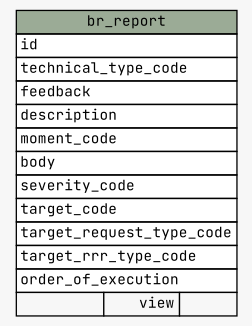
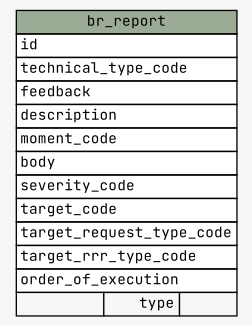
(157, 304) -> (157, 304)
